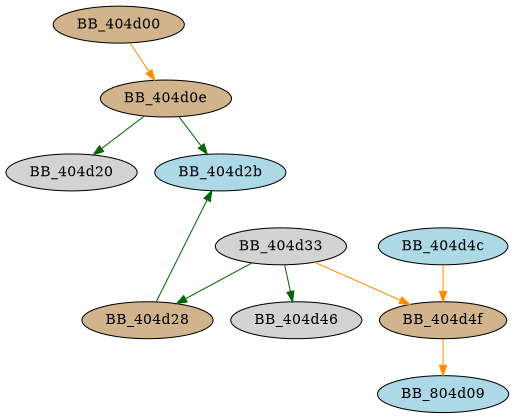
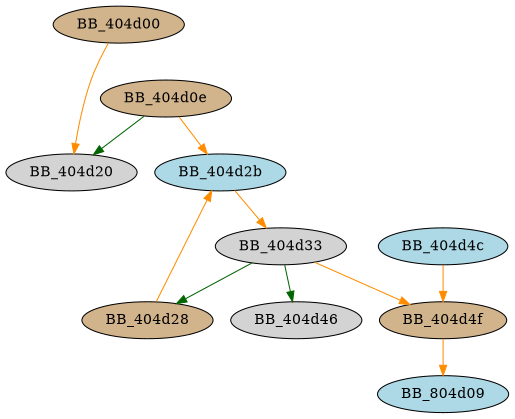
(140, 57) -> (87, 92)
(190, 131) -> (190, 131)
none -> (247, 205)
(182, 251) -> (182, 251)
